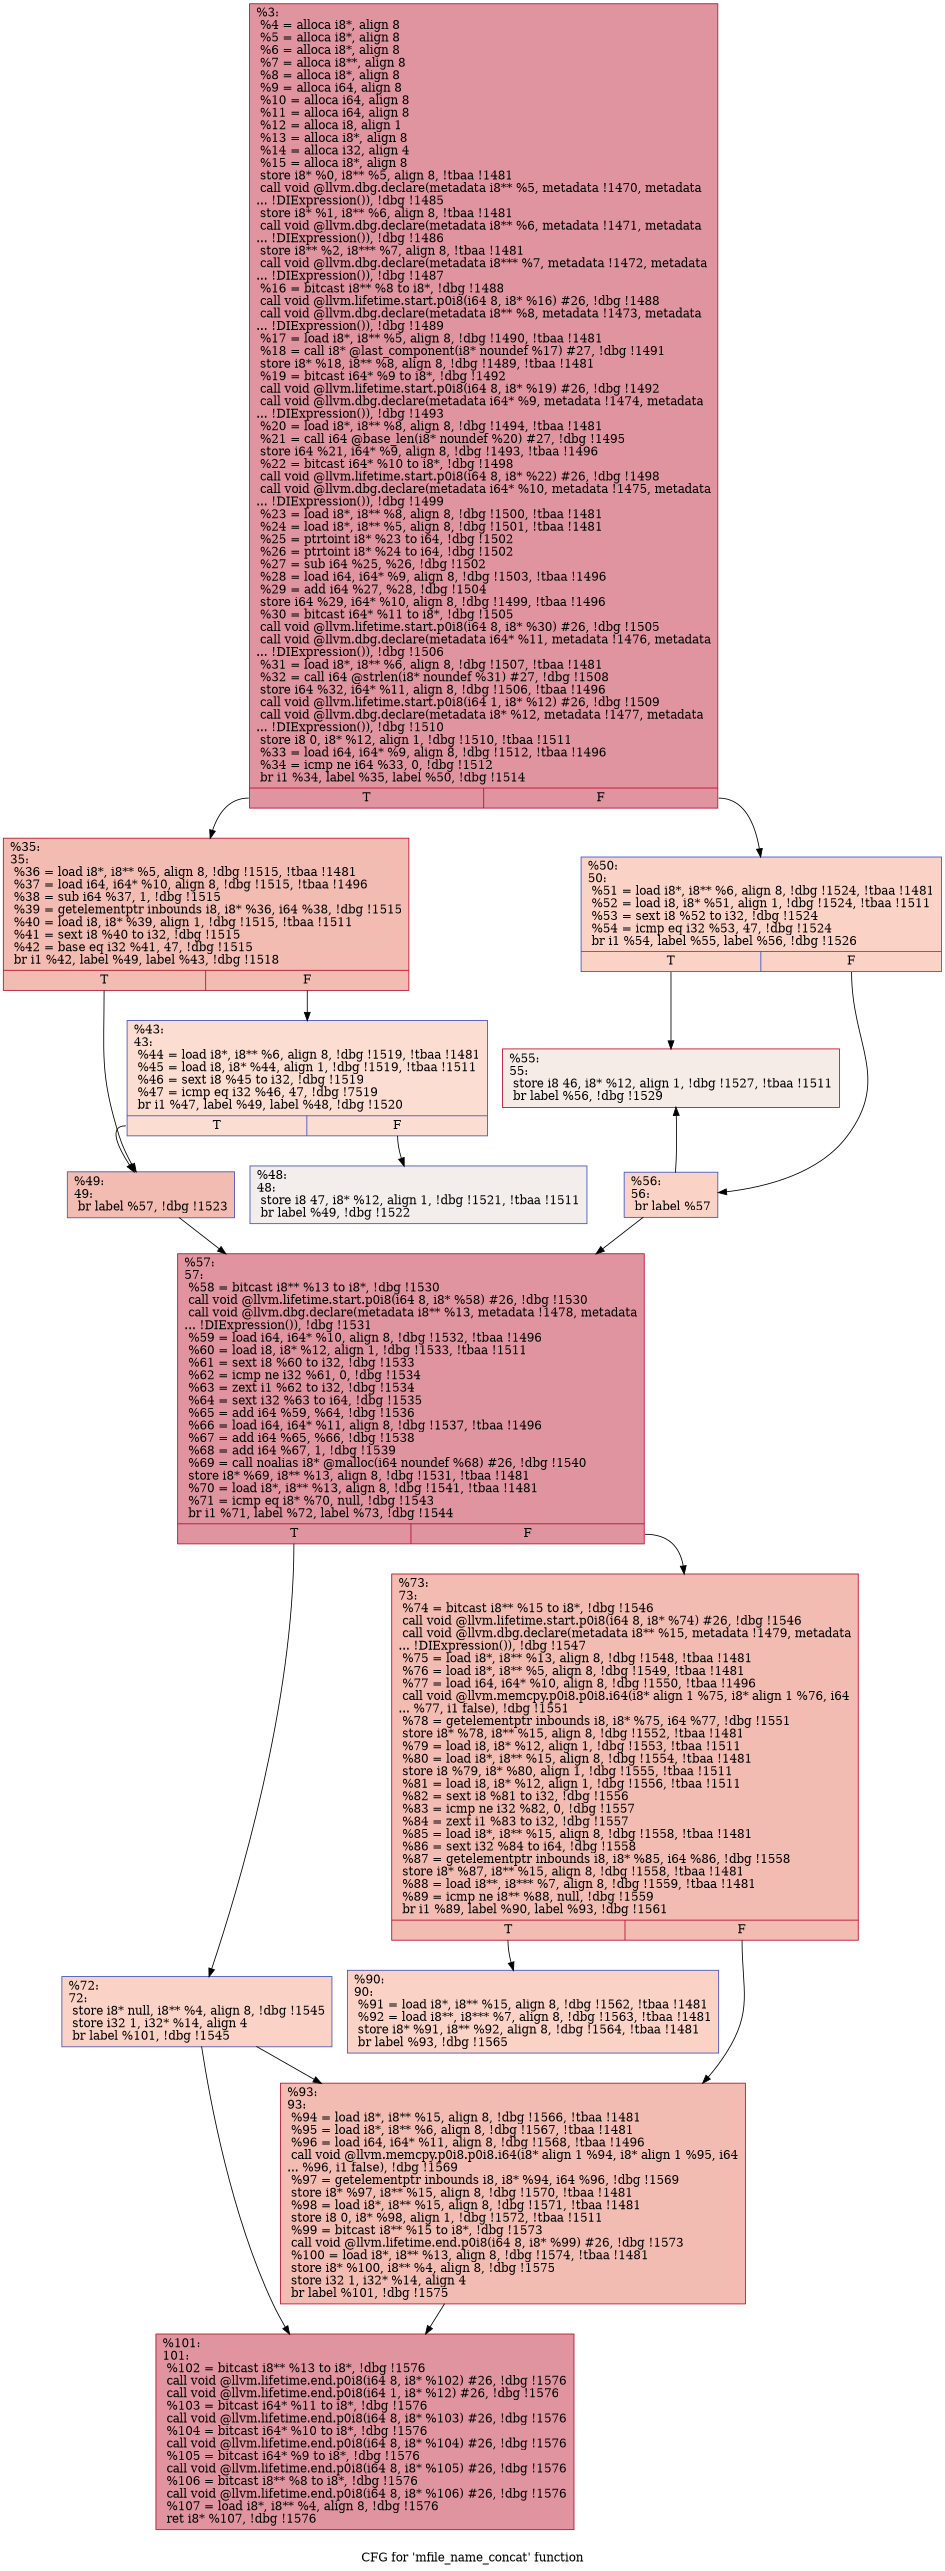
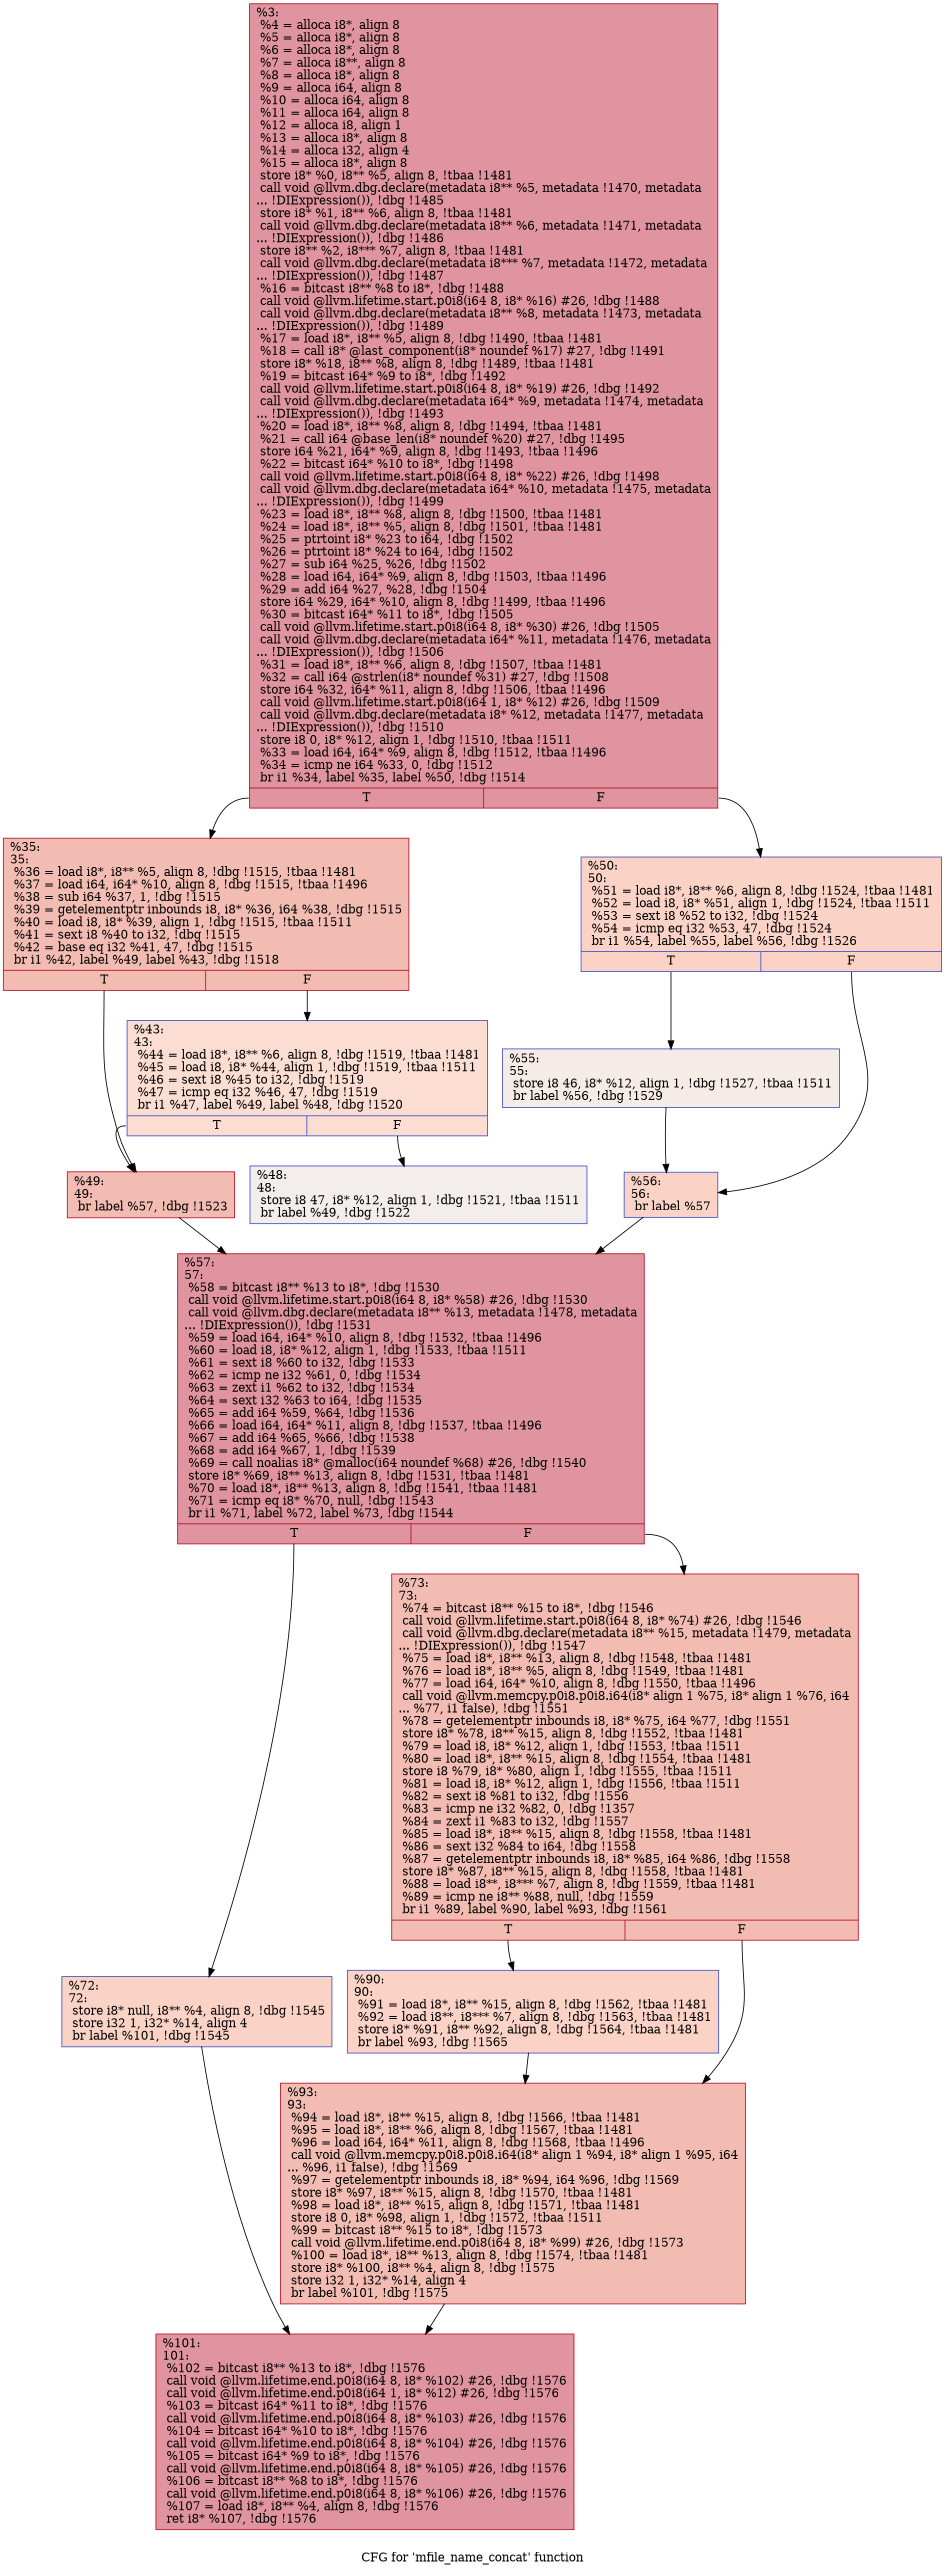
(671, 1078) -> (671, 1078)
(256, 1093) -> (256, 1093)
(677, 1144) -> (665, 1136)
(151, 1195) -> (151, 1195)
(517, 1809) -> (517, 1809)
(285, 2063) -> (527, 2064)
